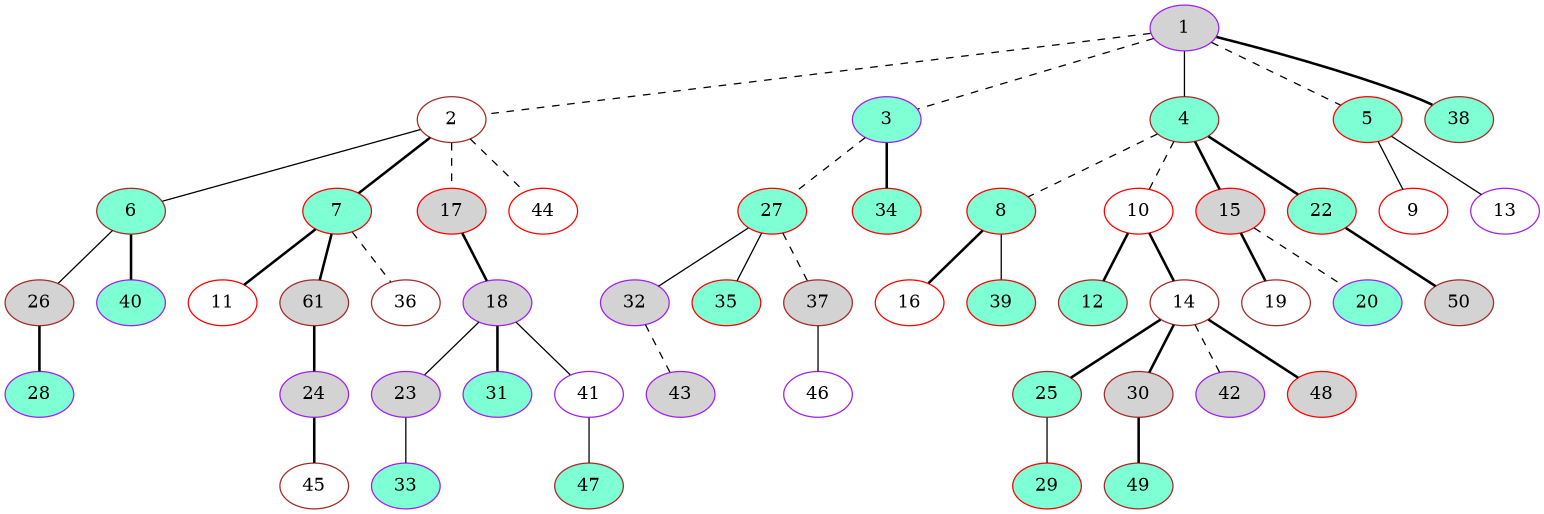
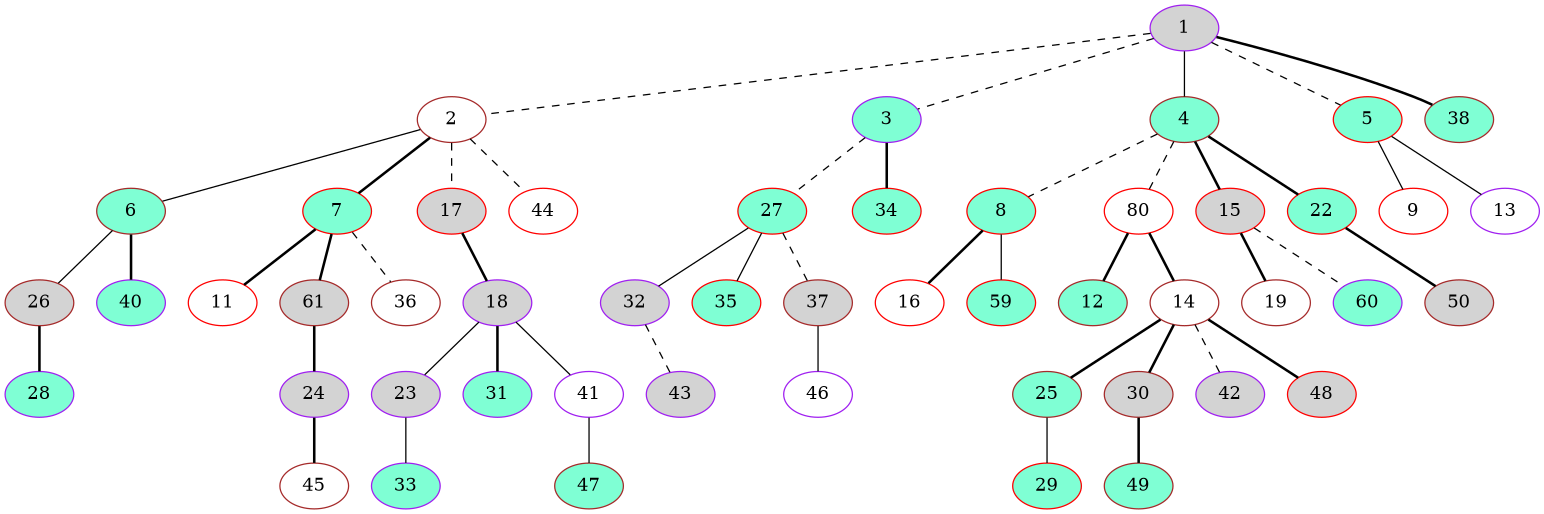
(1139, 211) -> (1139, 211)
(1001, 303) -> (1001, 303)
(1368, 303) -> (1368, 303)
